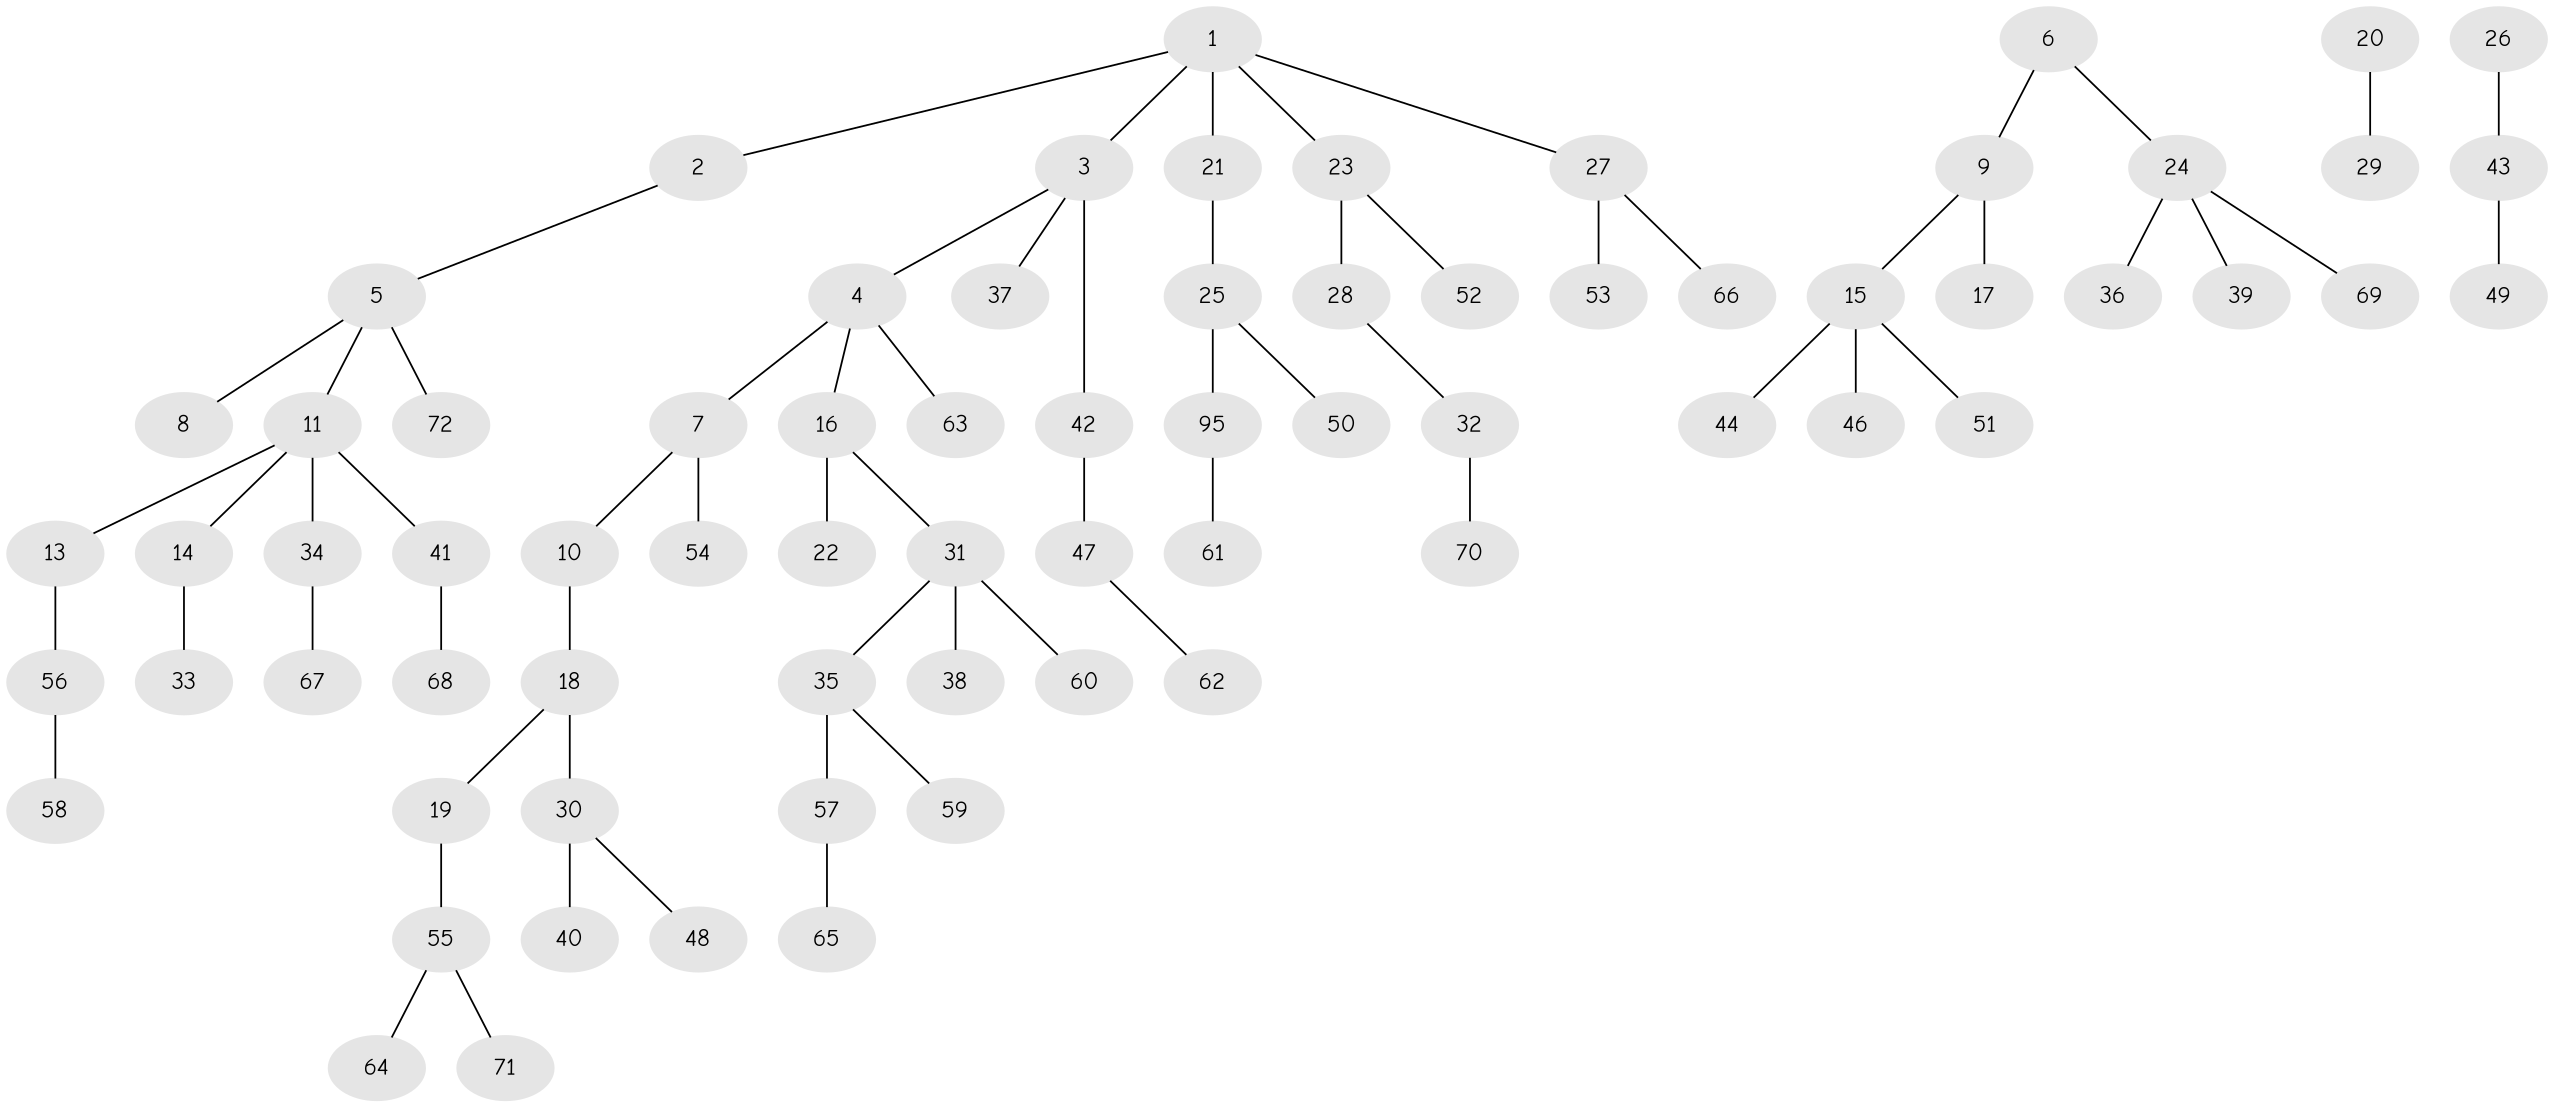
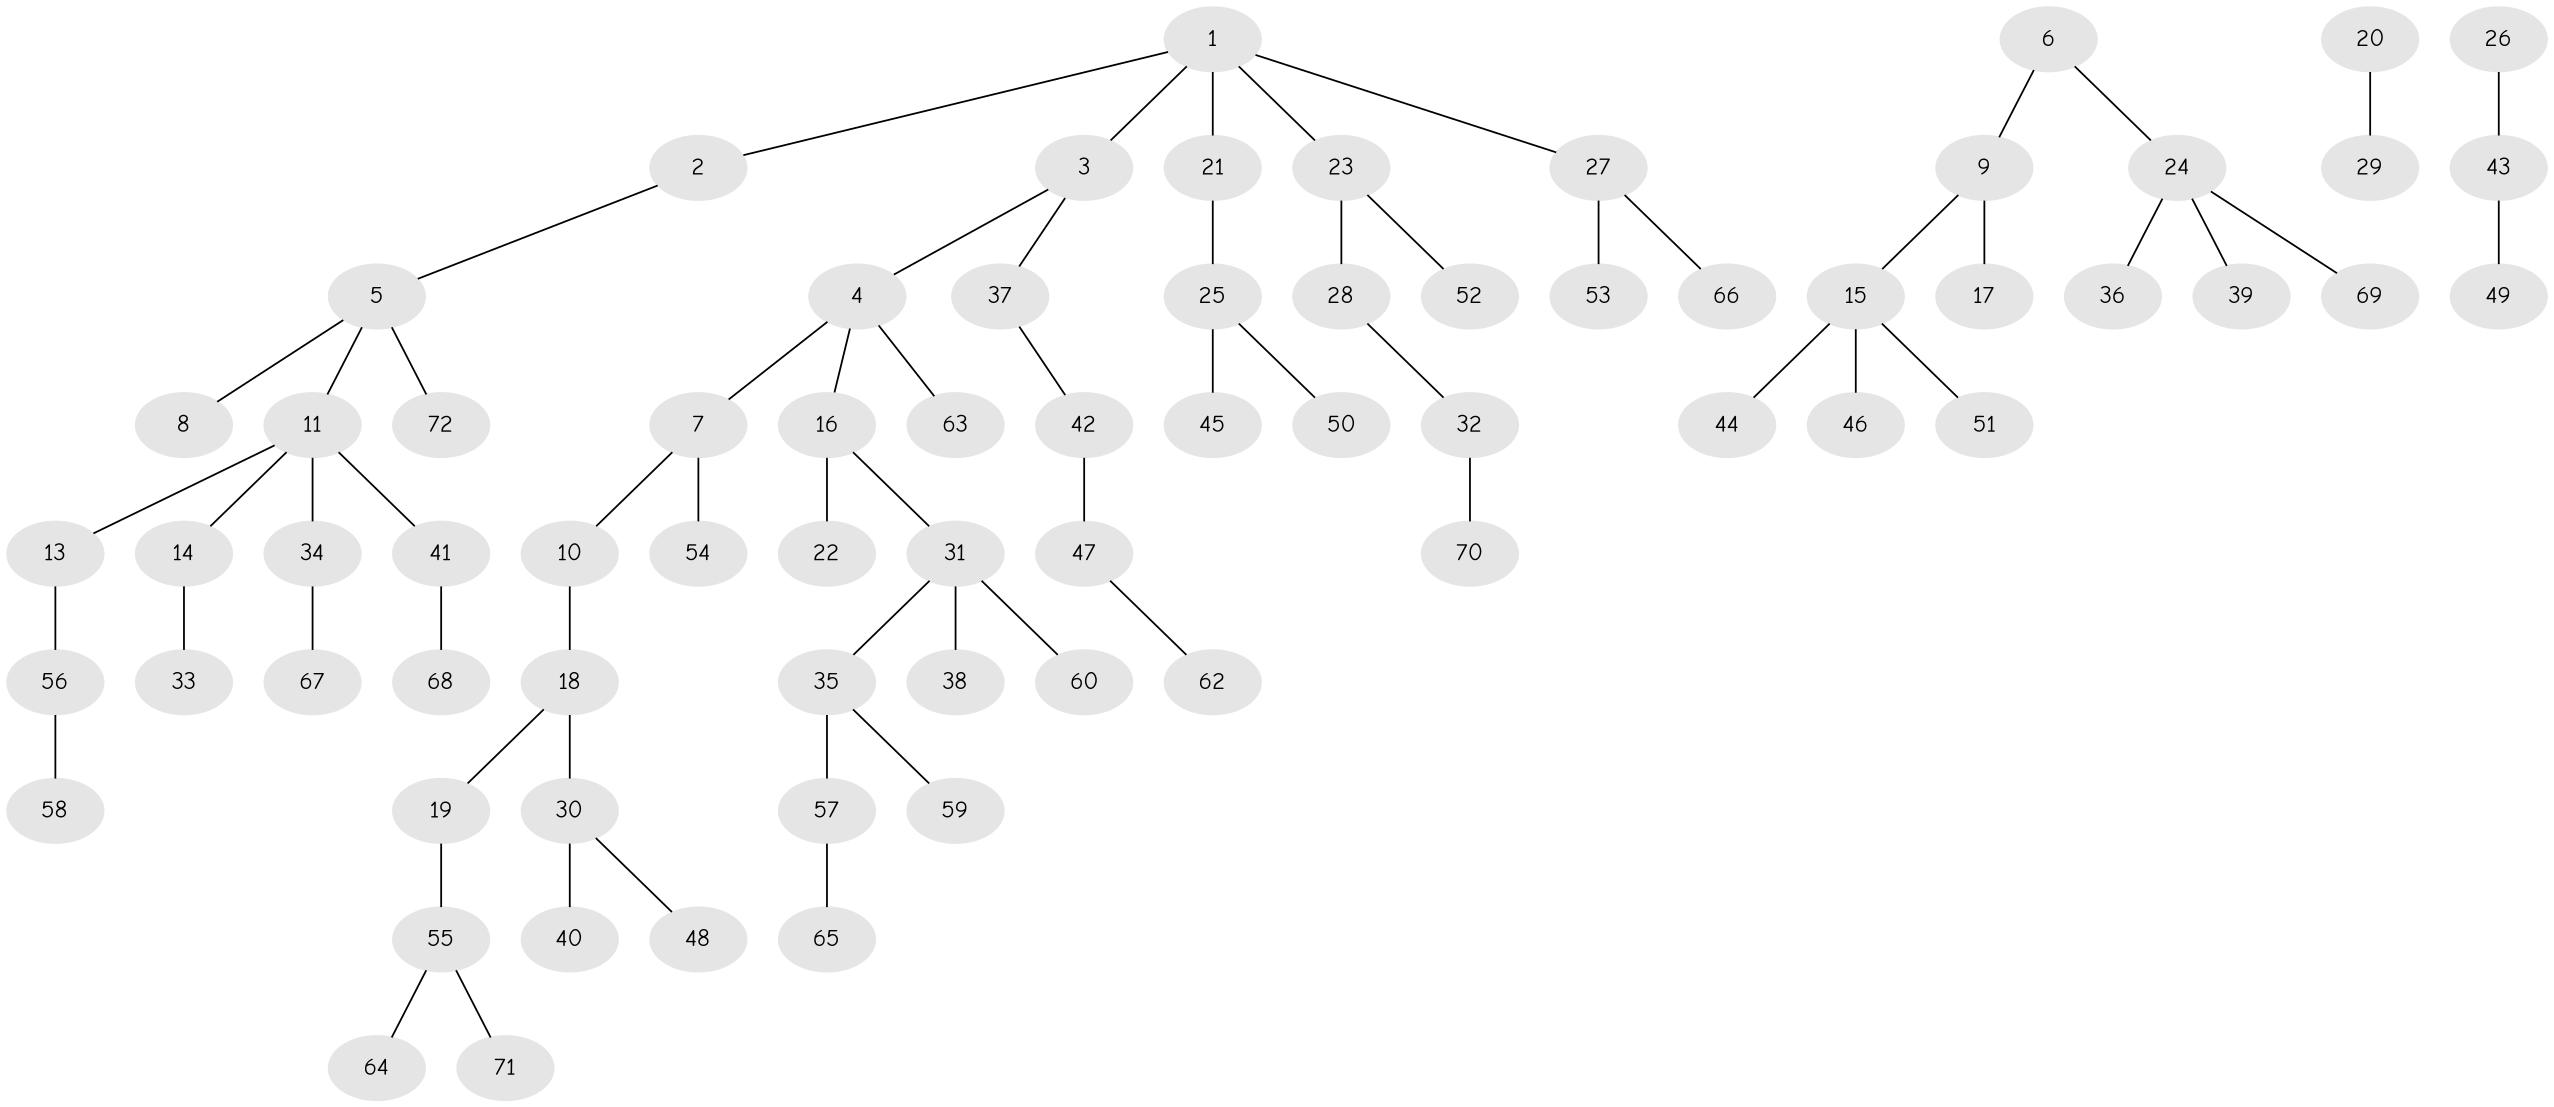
(1084, 296) -> (1042, 361)
(1213, 425) -> (1213, 425)
(1213, 554) -> none
